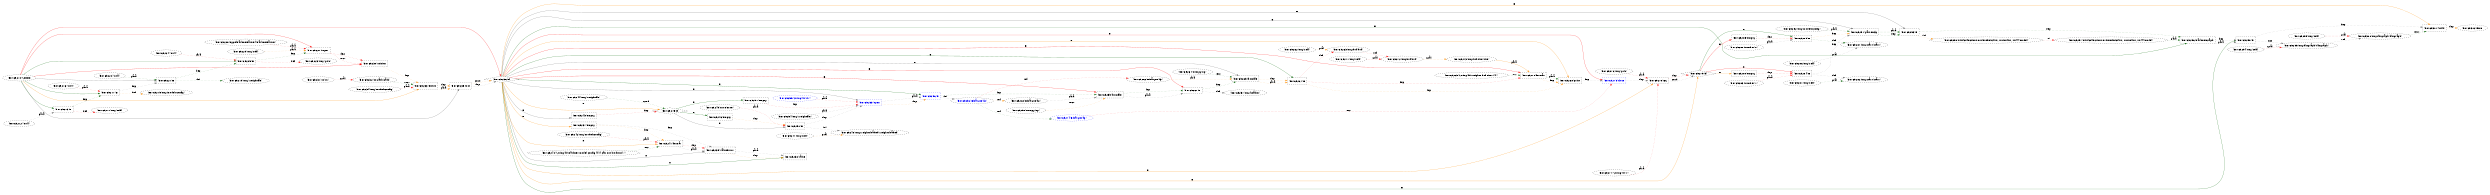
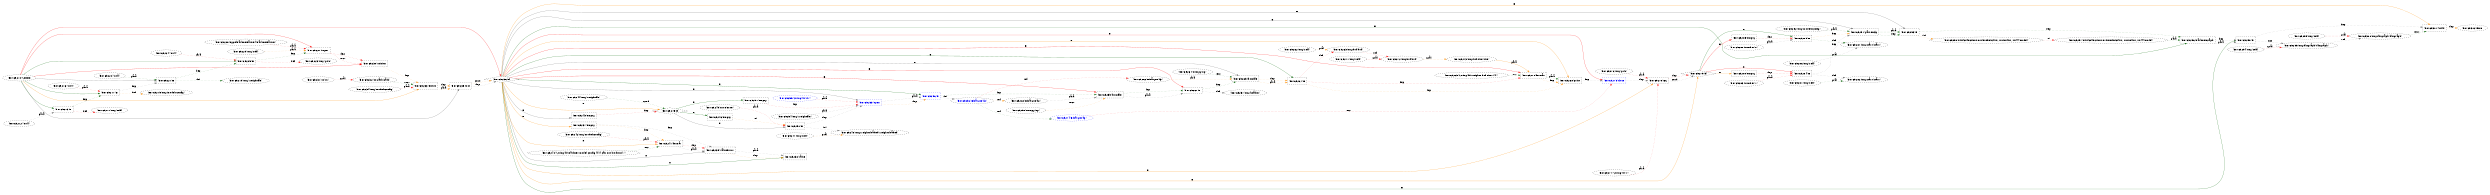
(756, 119) -> (756, 119)
